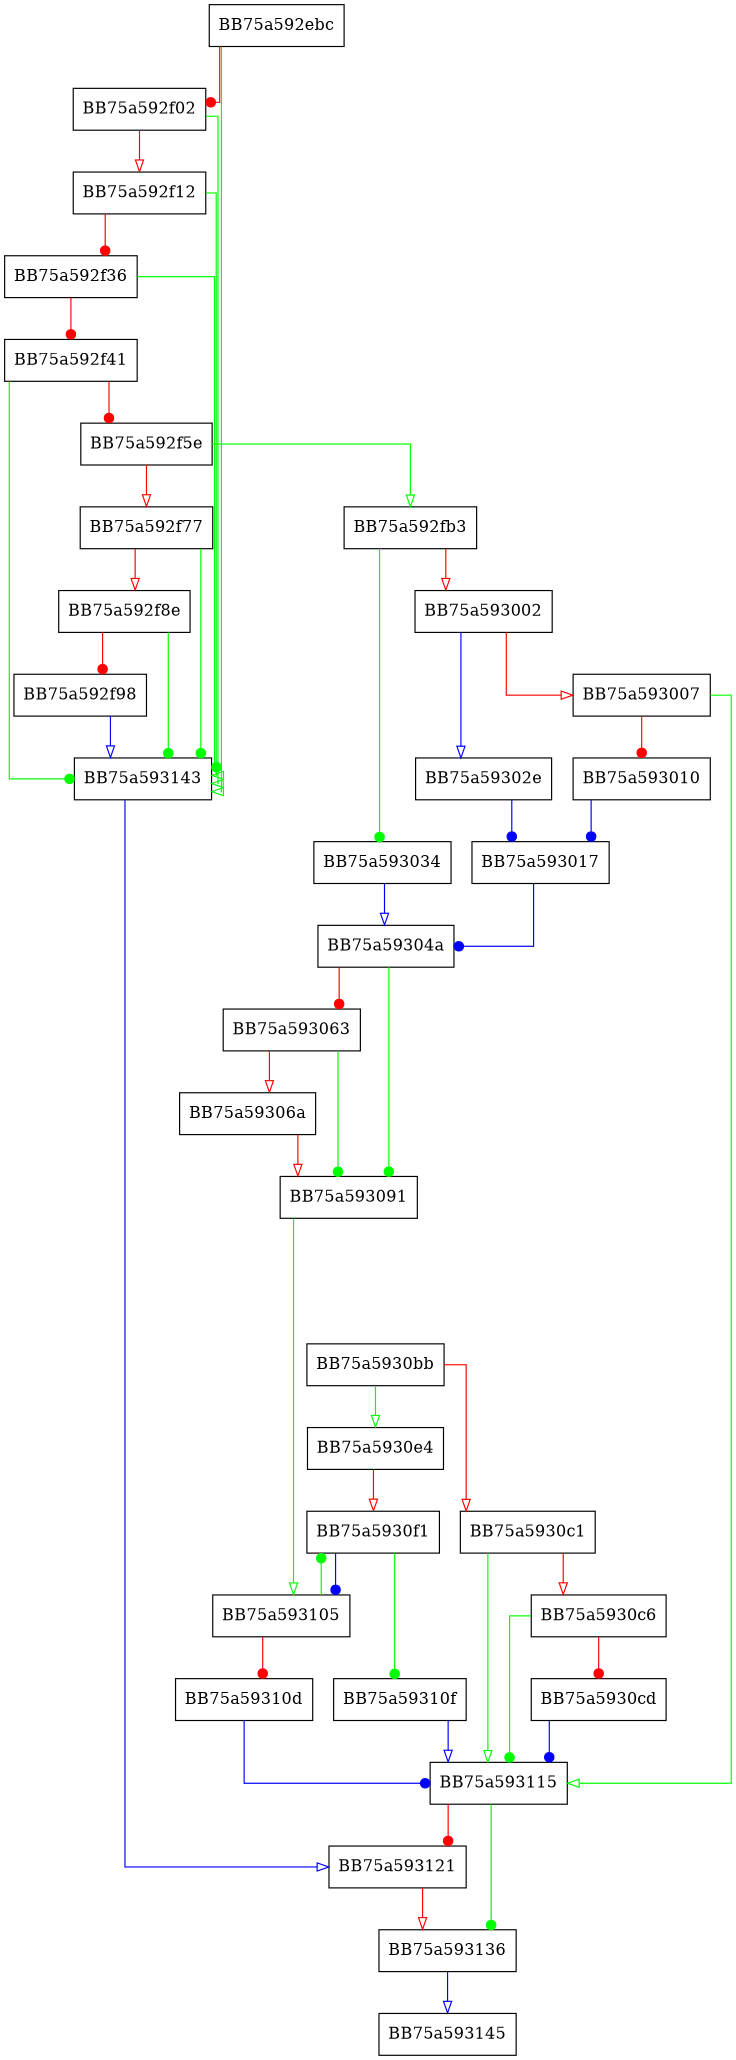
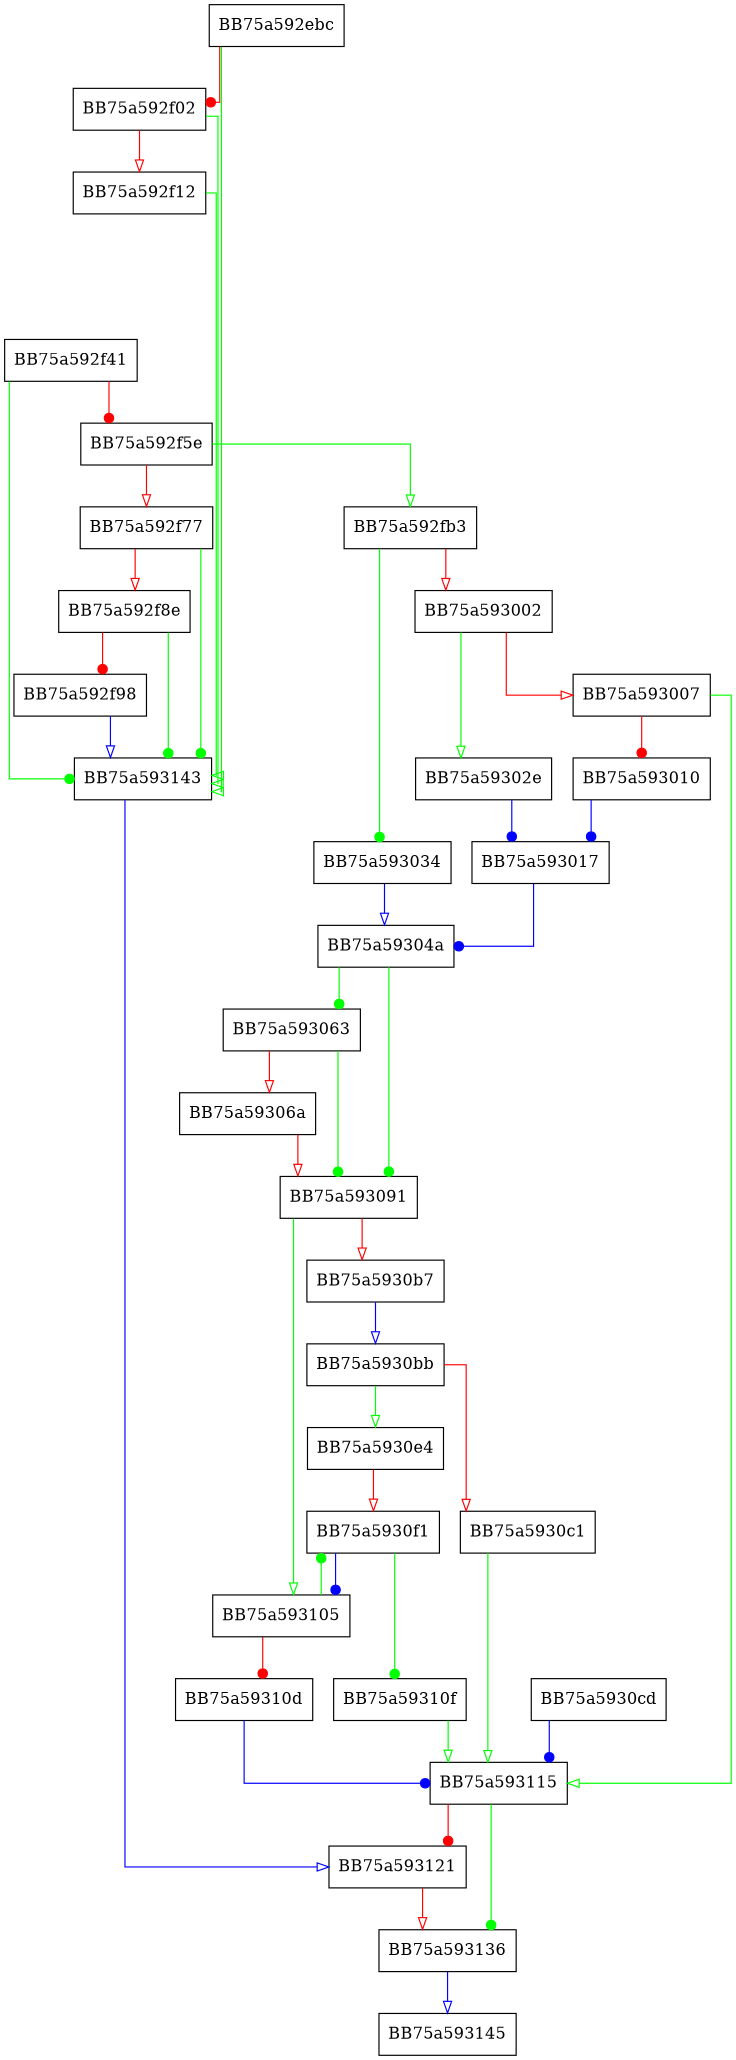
(71, 277) -> none
(461, 689) -> (461, 689)
(339, 983) -> (339, 983)
none -> (375, 1281)
(599, 1616) -> none
(448, 1735) -> (448, 1735)
